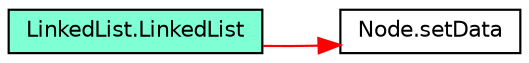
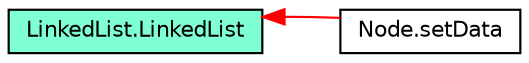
(291, 46) -> (313, 17)
